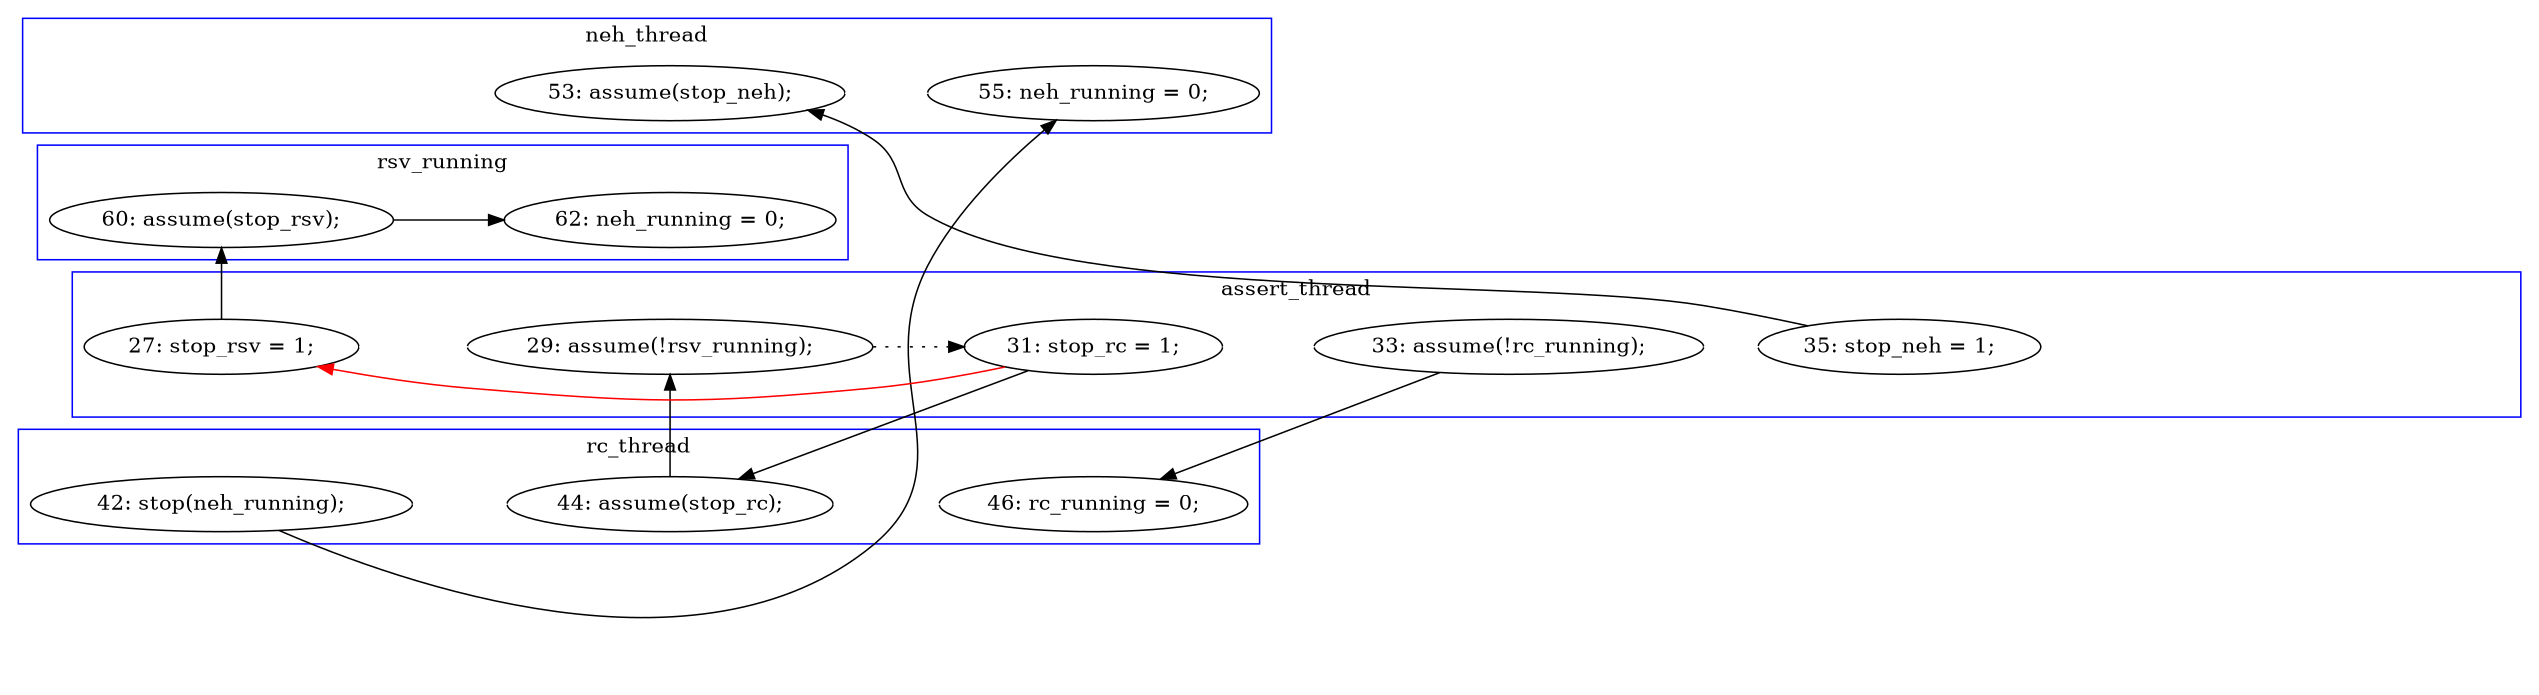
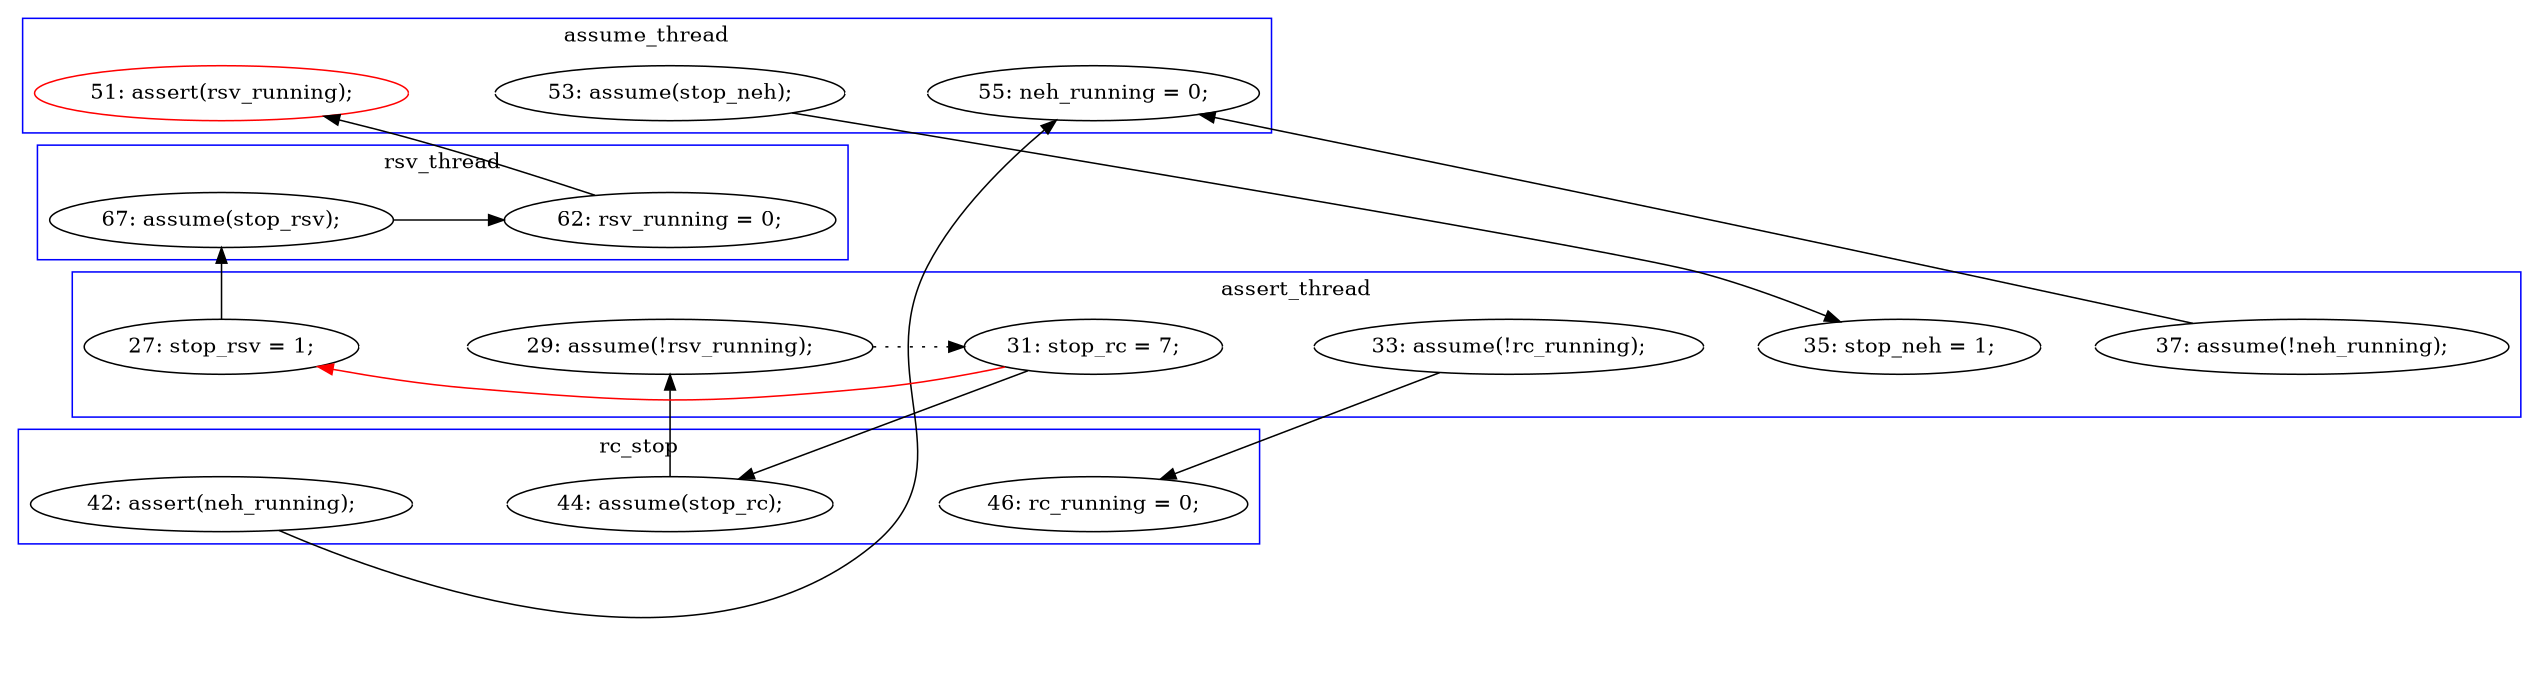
(647, 36) -> (647, 36)
none -> (222, 93)
(443, 163) -> (443, 163)
(222, 220) -> (222, 220)
(670, 220) -> (670, 220)
(1289, 282) -> (1312, 200)
(1093, 347) -> (1093, 347)
none -> (2302, 347)
(639, 447) -> (639, 447)
(222, 504) -> (222, 504)
